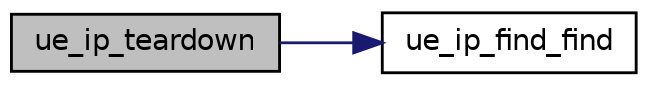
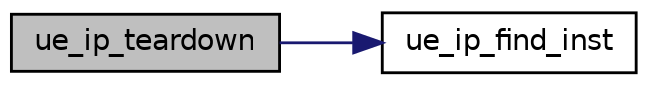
(509, 43) -> (509, 43)
